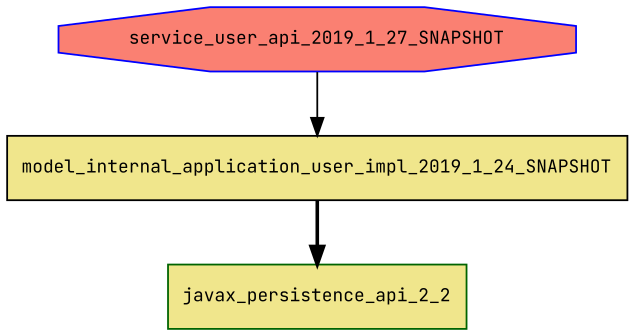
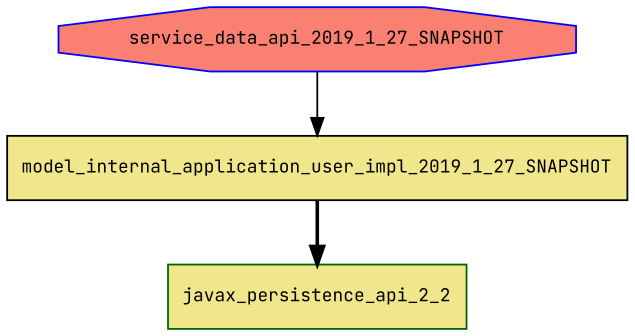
(317, 39) -> (317, 39)
(317, 168) -> (317, 168)
